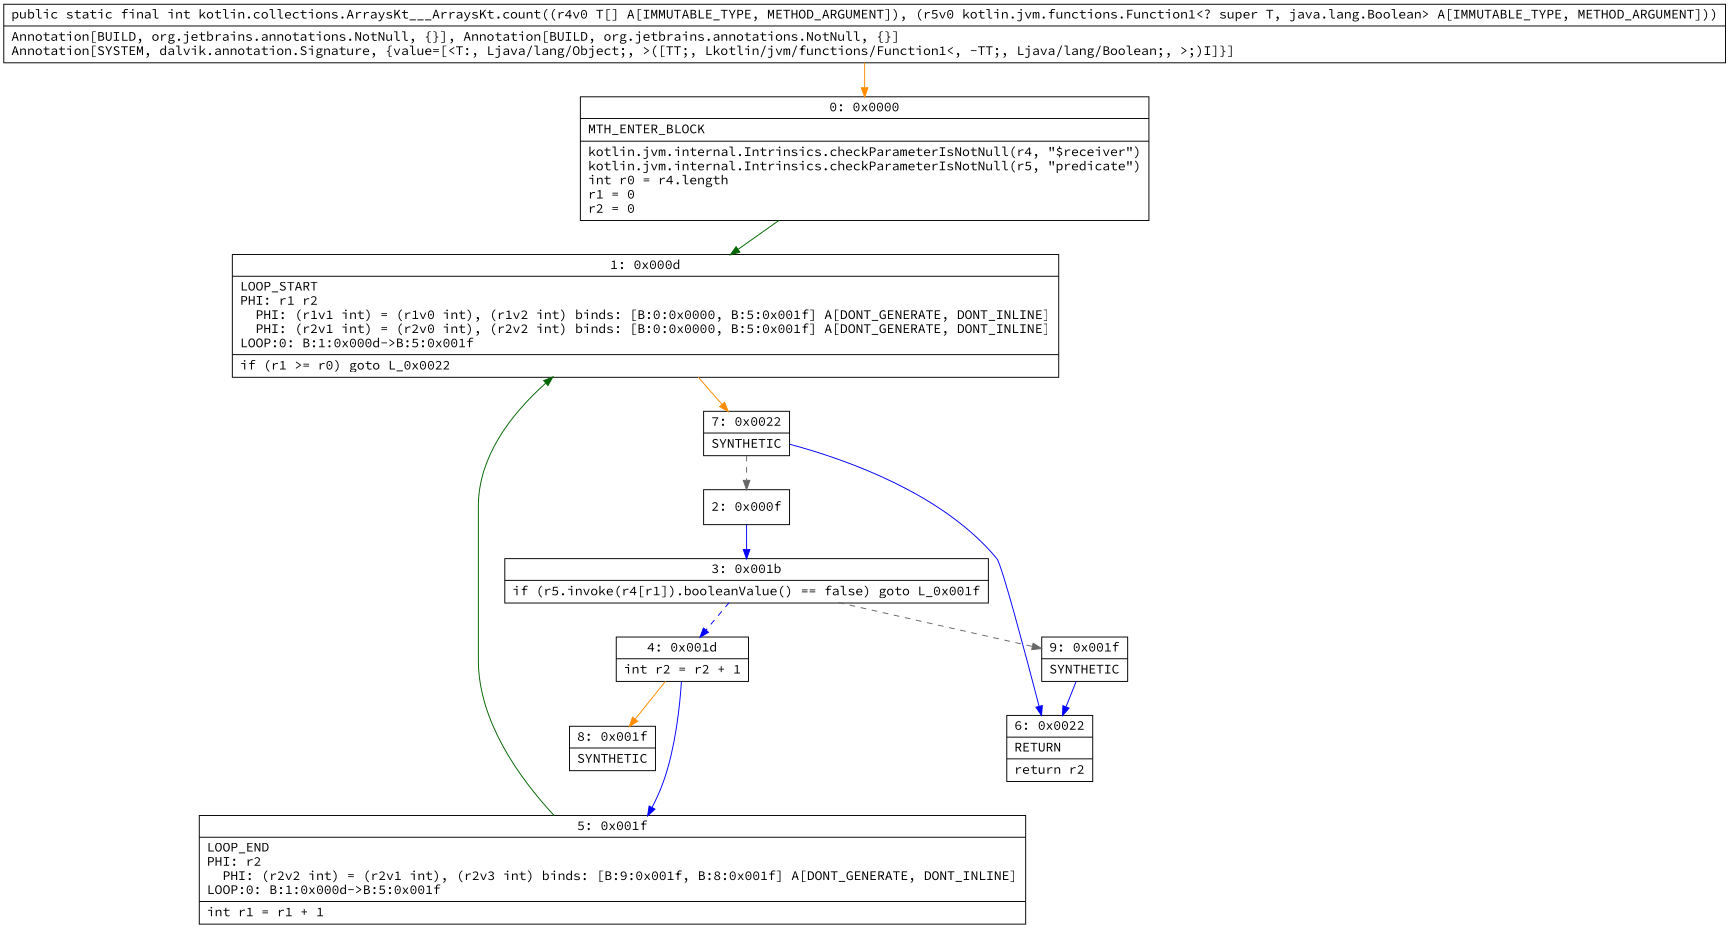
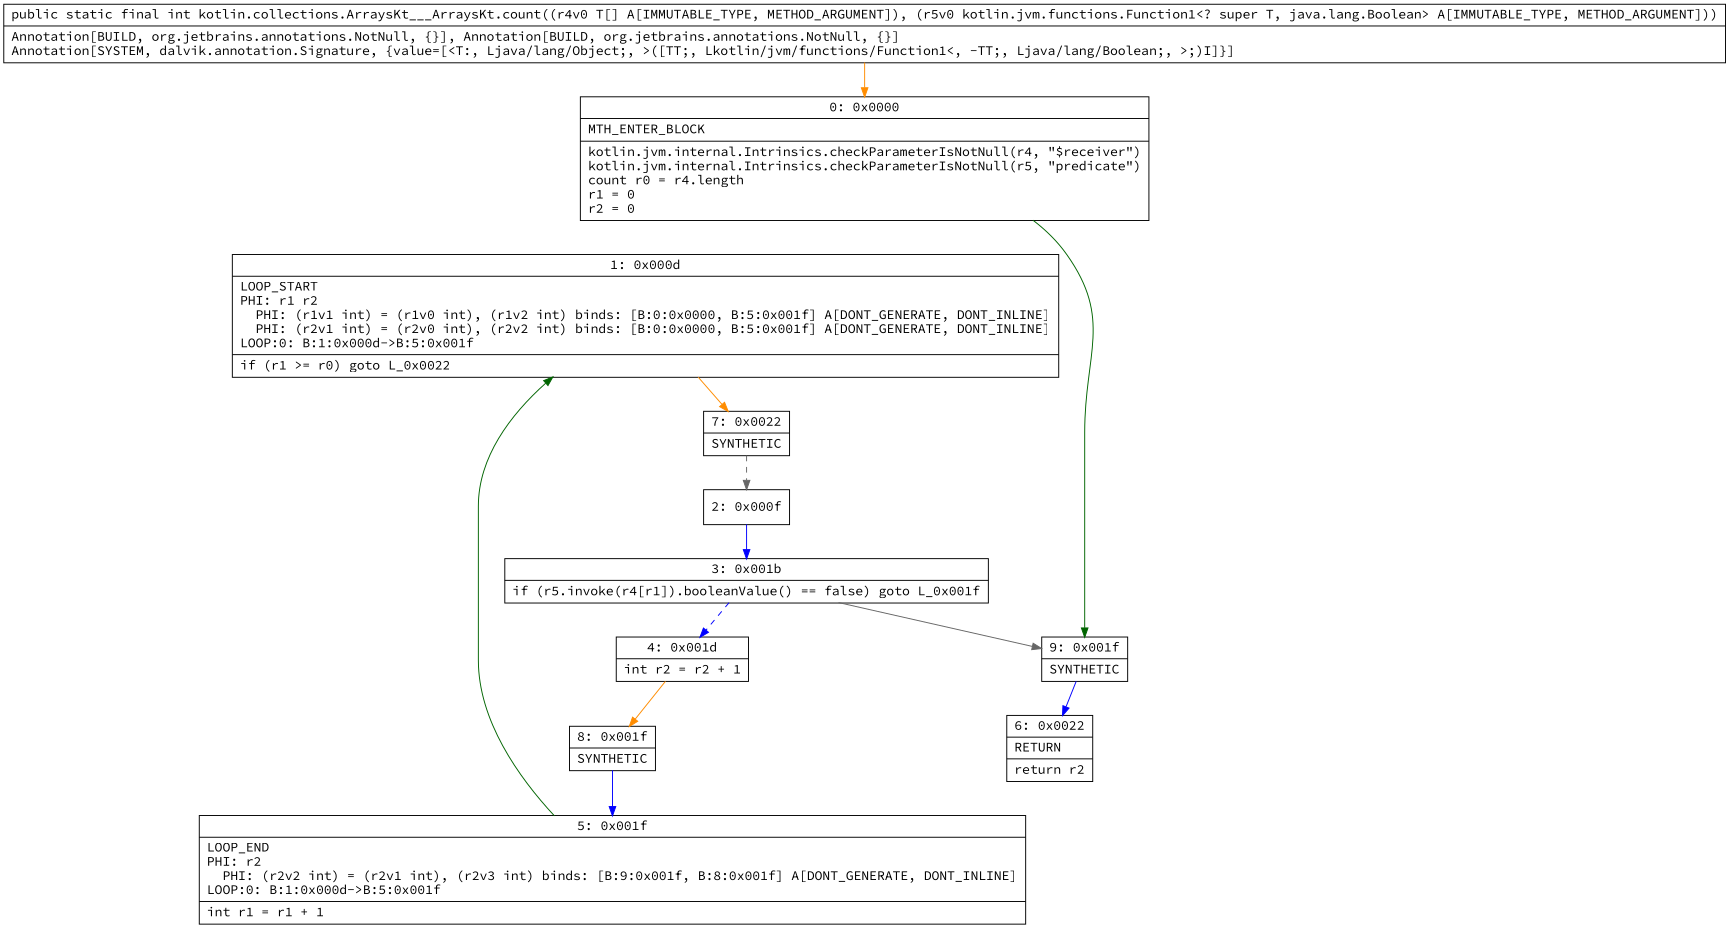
(658, 180) -> (666, 180)
(759, 235) -> (1085, 414)
(966, 528) -> none
(935, 625) -> (935, 625)
(673, 746) -> (612, 788)
